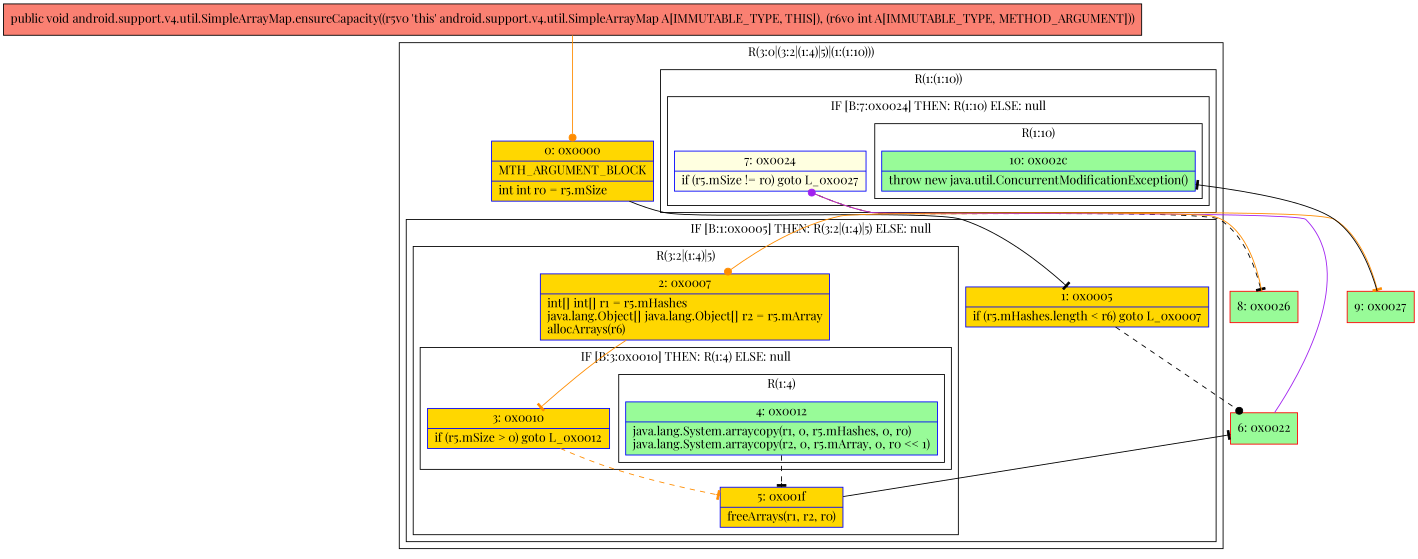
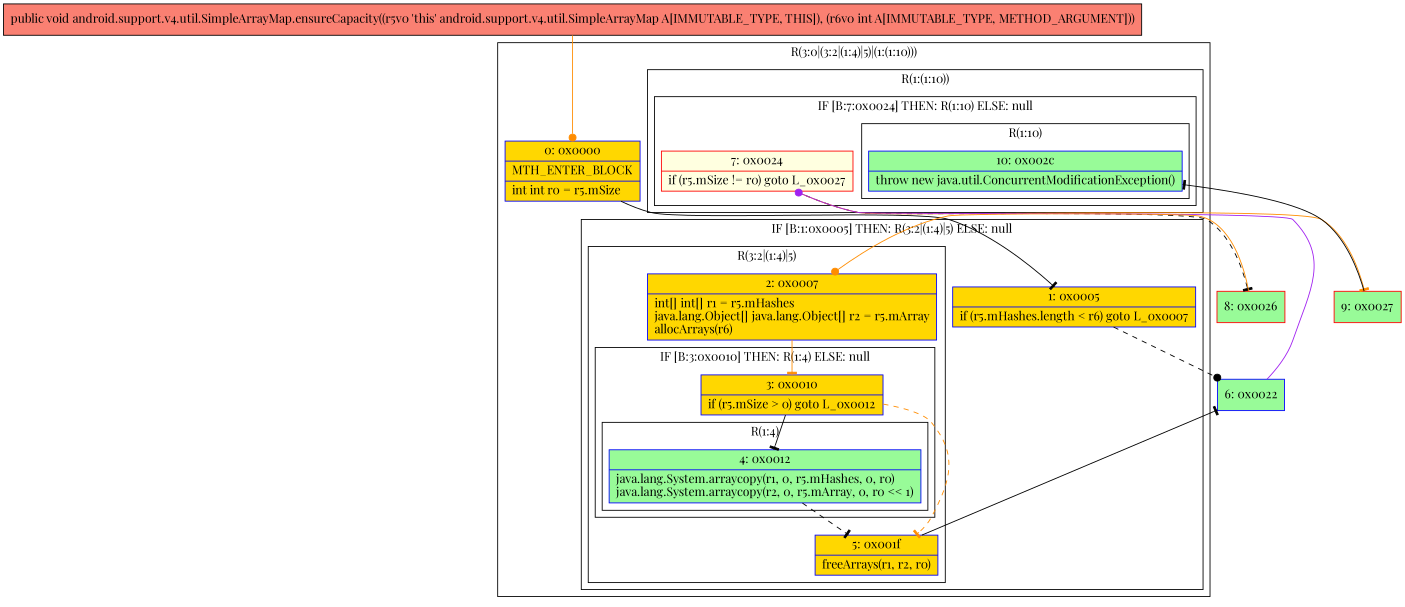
(573, 171) -> (573, 171)
(770, 171) -> (757, 171)
(1264, 428) -> (1251, 395)
none -> (780, 430)
